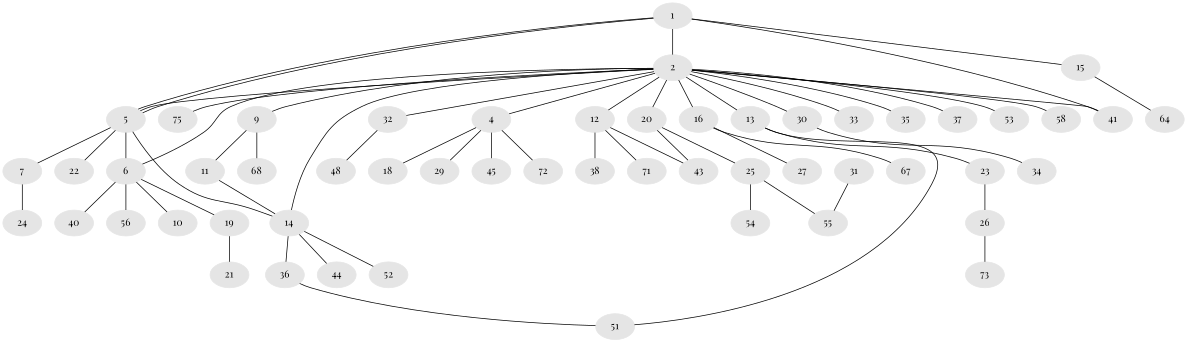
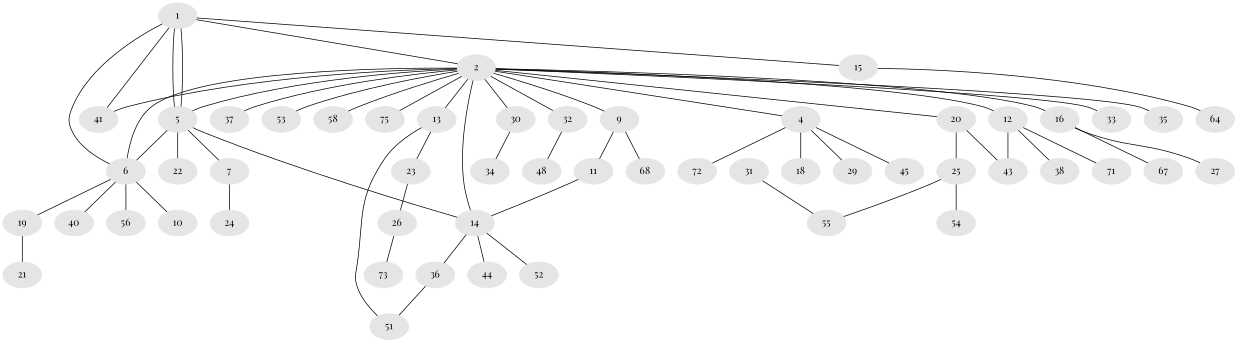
none -> (85, 86)
